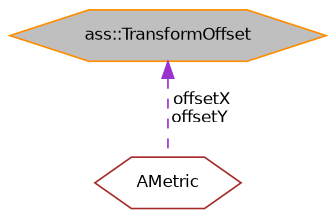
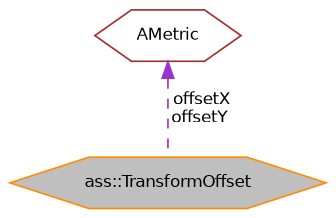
(168, 118) -> (168, 118)
